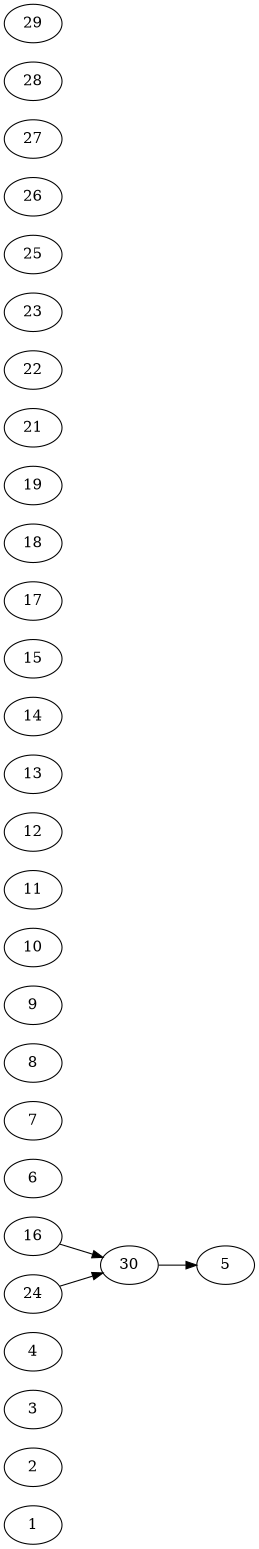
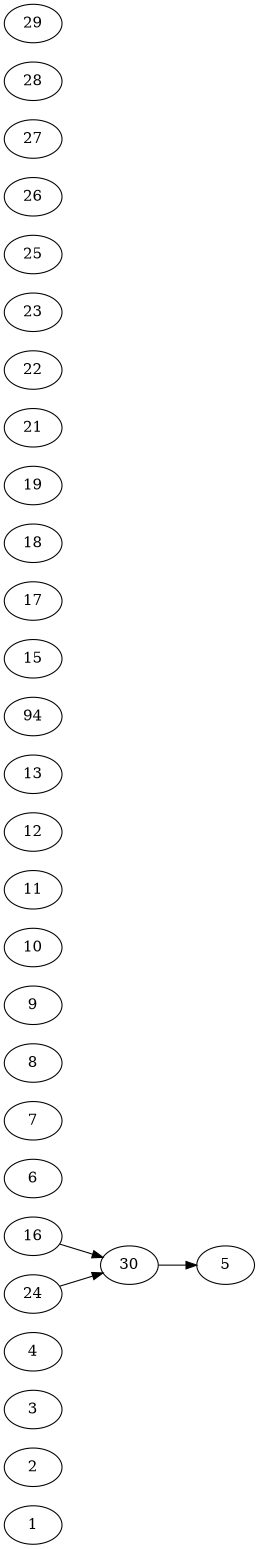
(33, 717) -> (33, 717)
